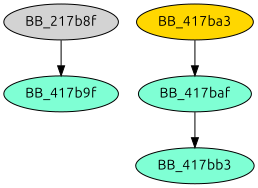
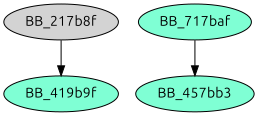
(195, 22) -> none
(61, 94) -> (61, 94)
(195, 94) -> (195, 22)
(195, 166) -> (195, 94)
